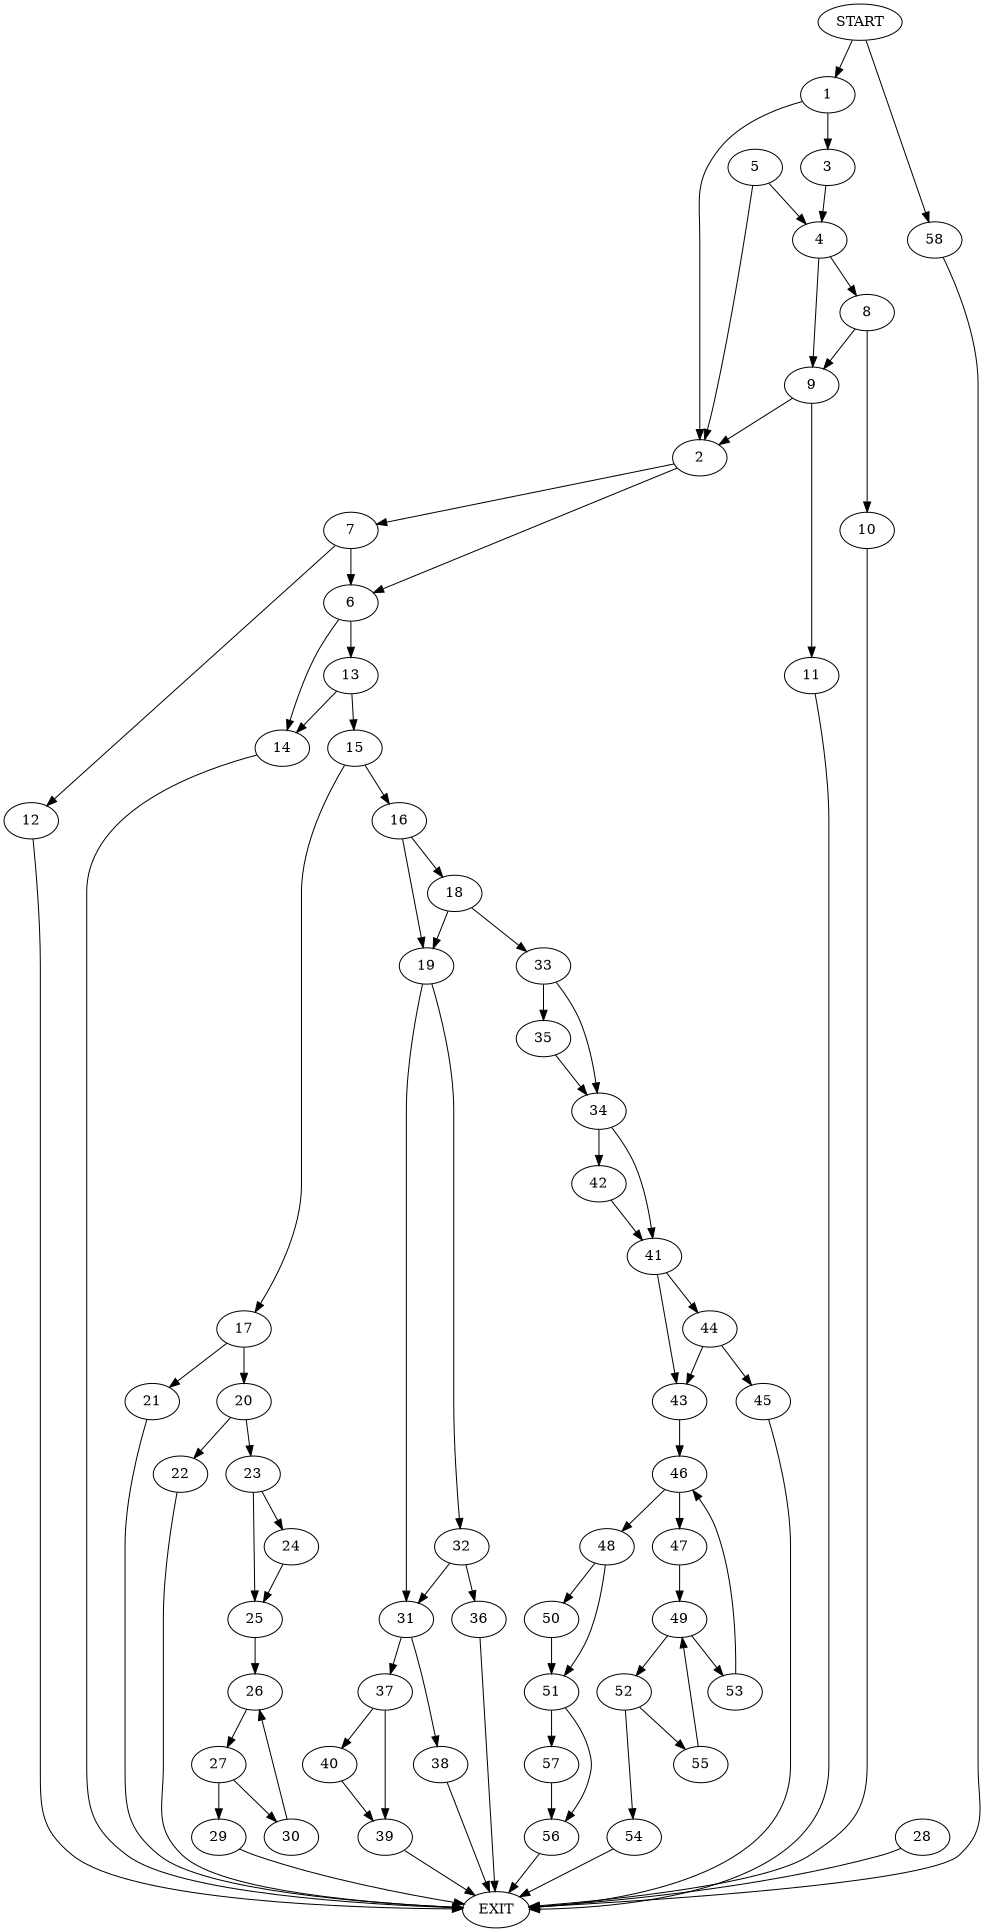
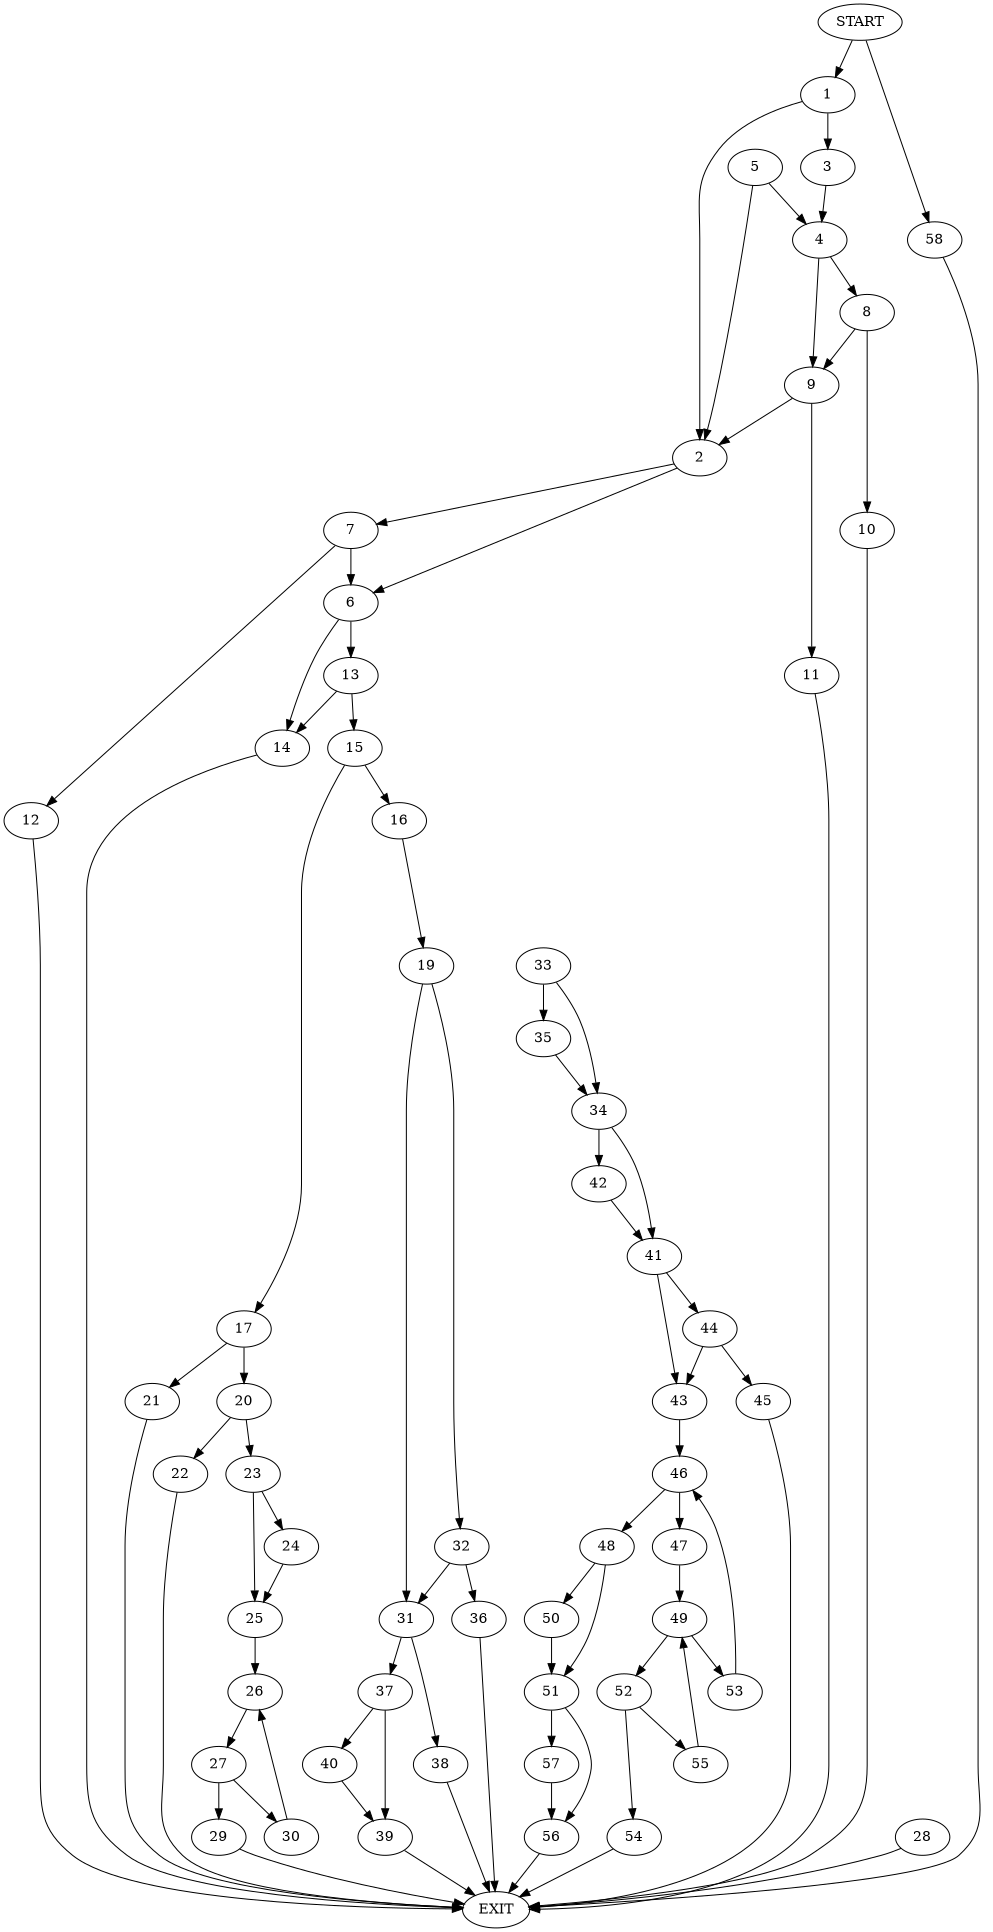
(455, 893) -> none
